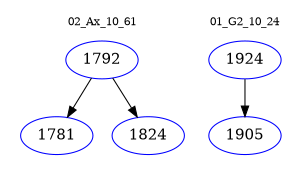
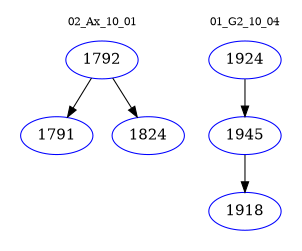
(103, 23) -> (103, 23)
(245, 23) -> (245, 23)
(57, 136) -> (57, 136)
(245, 136) -> (245, 136)
none -> (245, 211)
